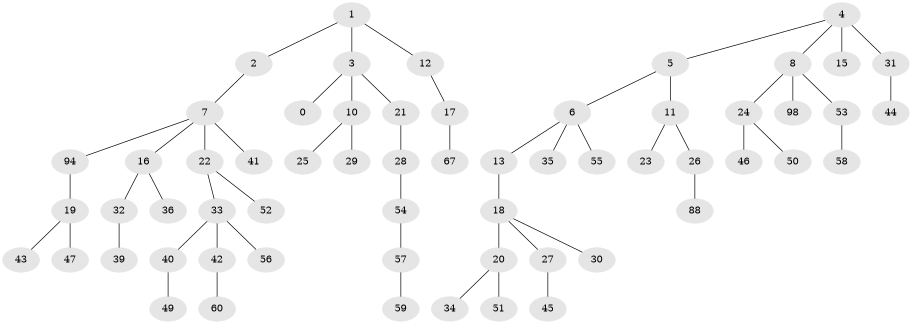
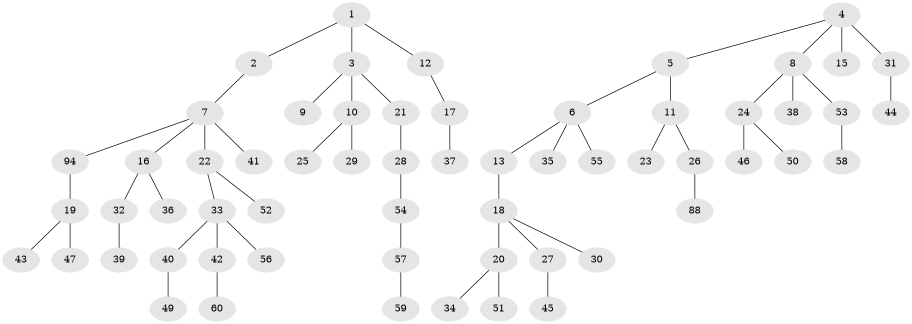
(303, 113) -> (303, 113)
(793, 113) -> (793, 113)
(450, 162) -> (450, 162)
